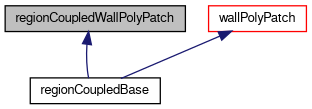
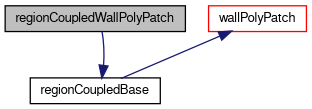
(87, 61) -> (104, 48)
